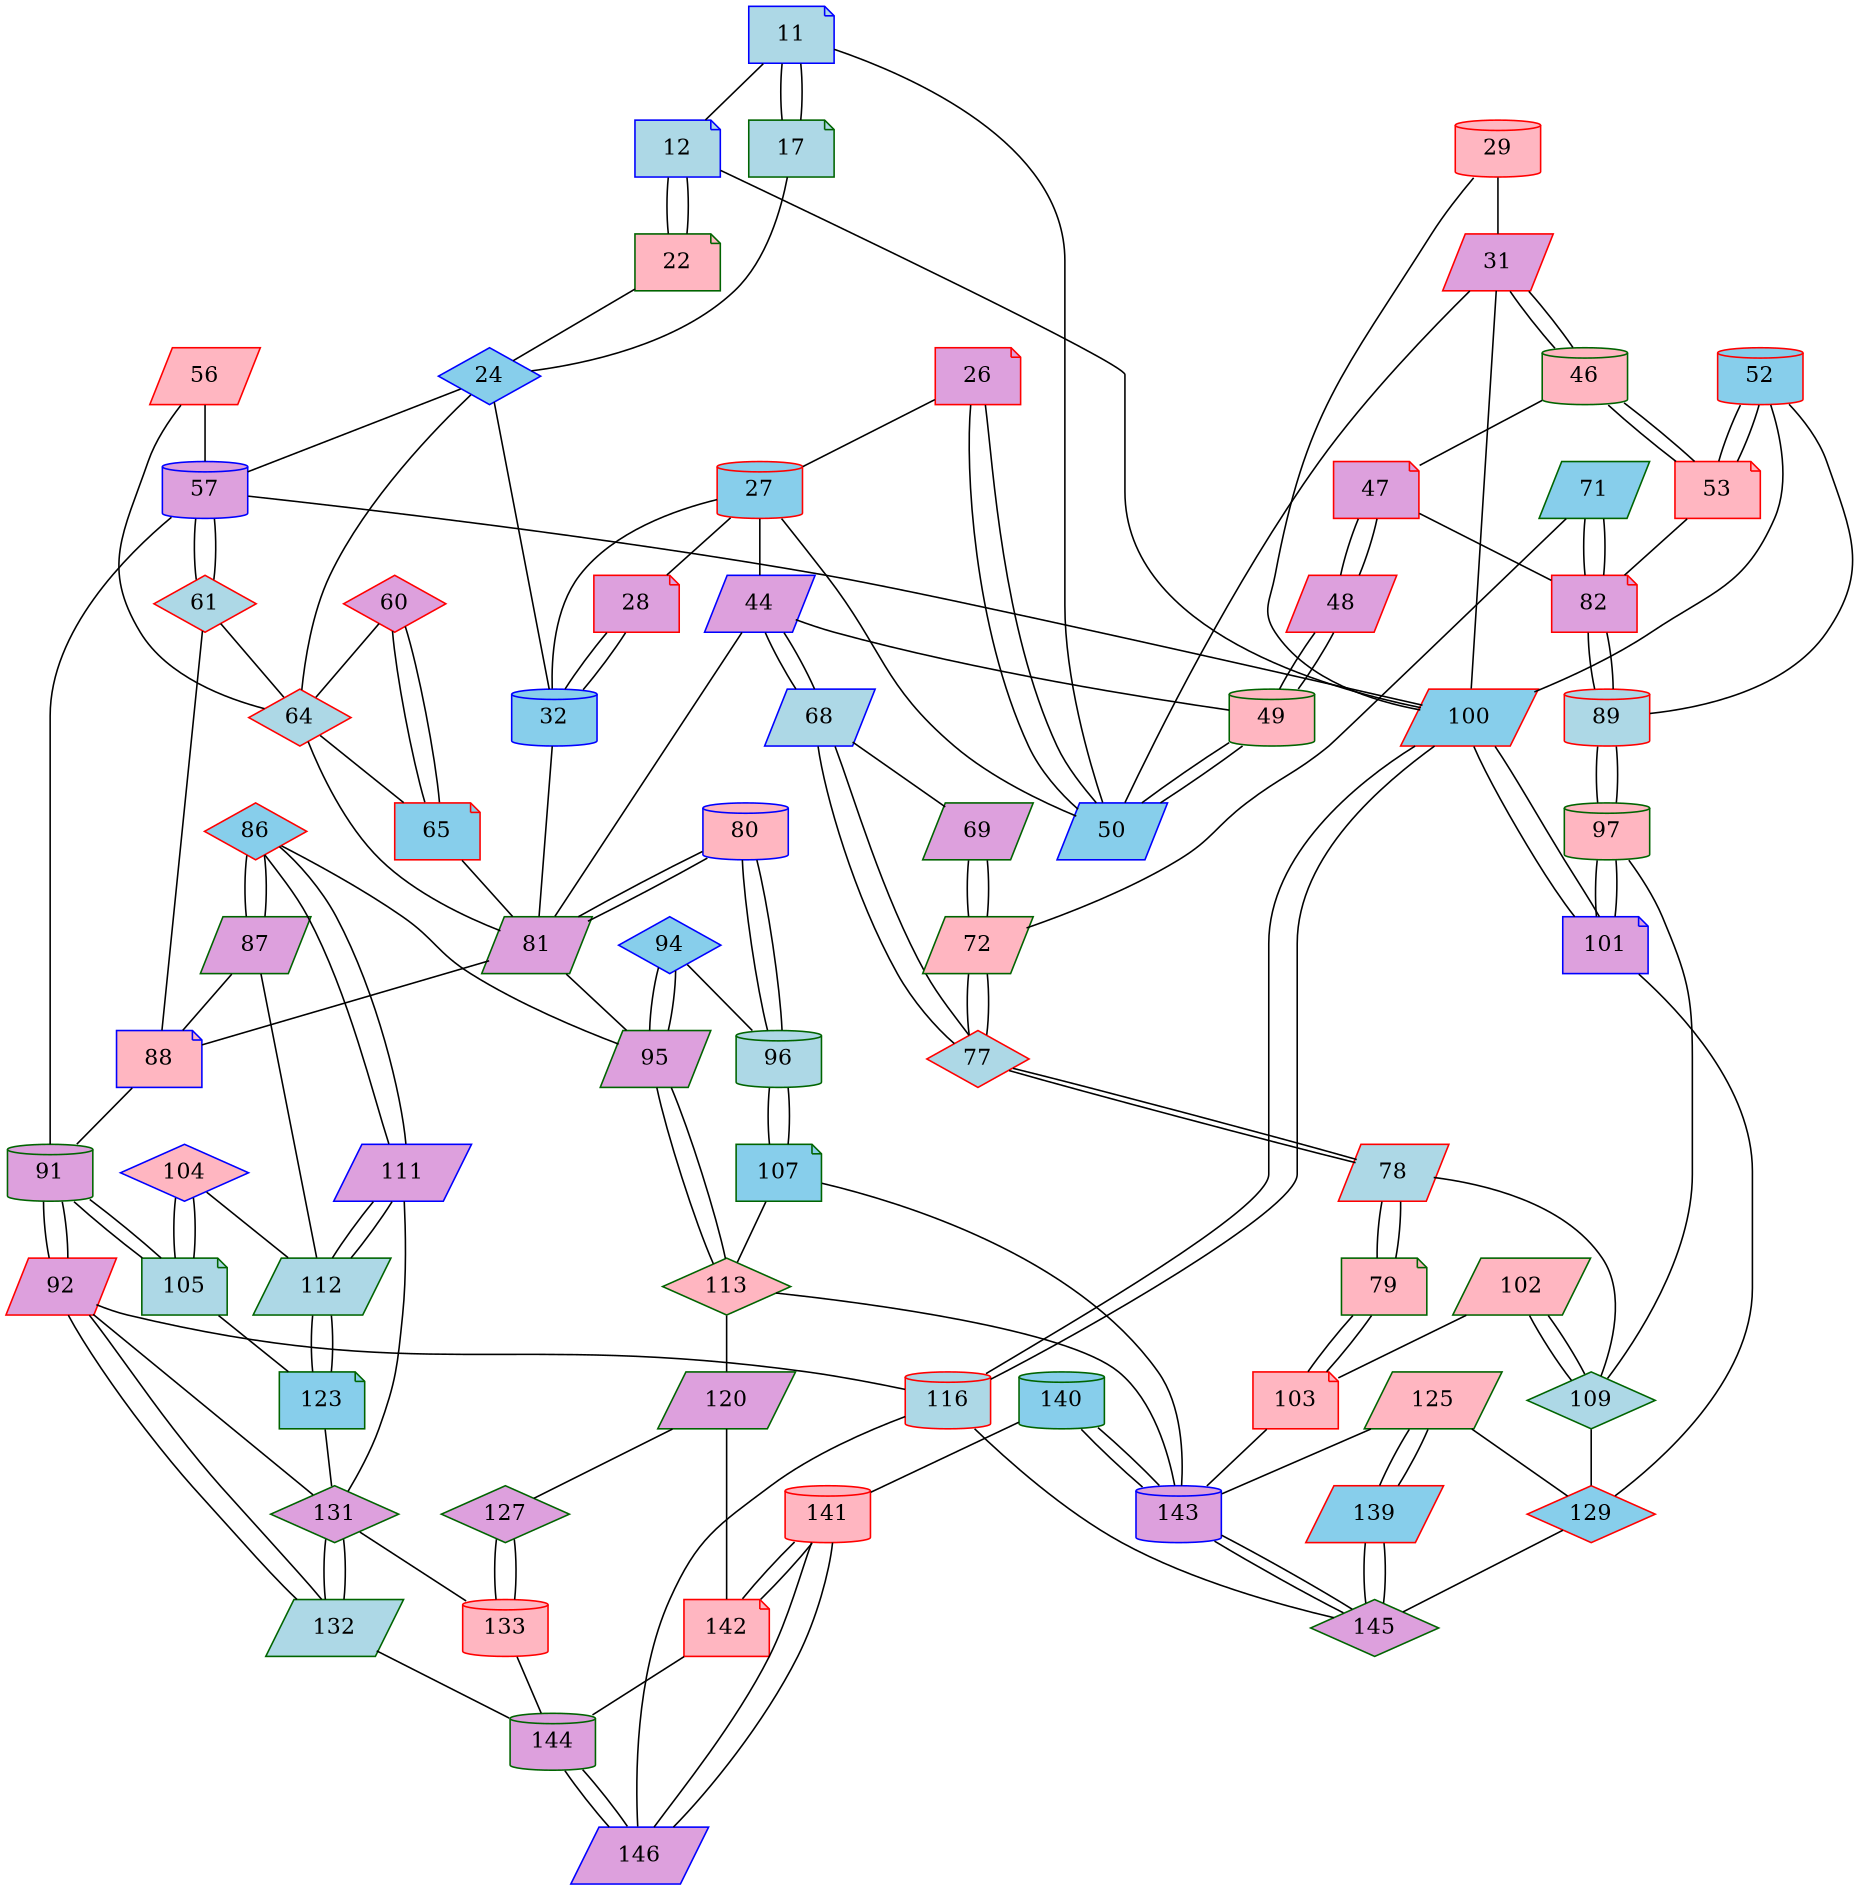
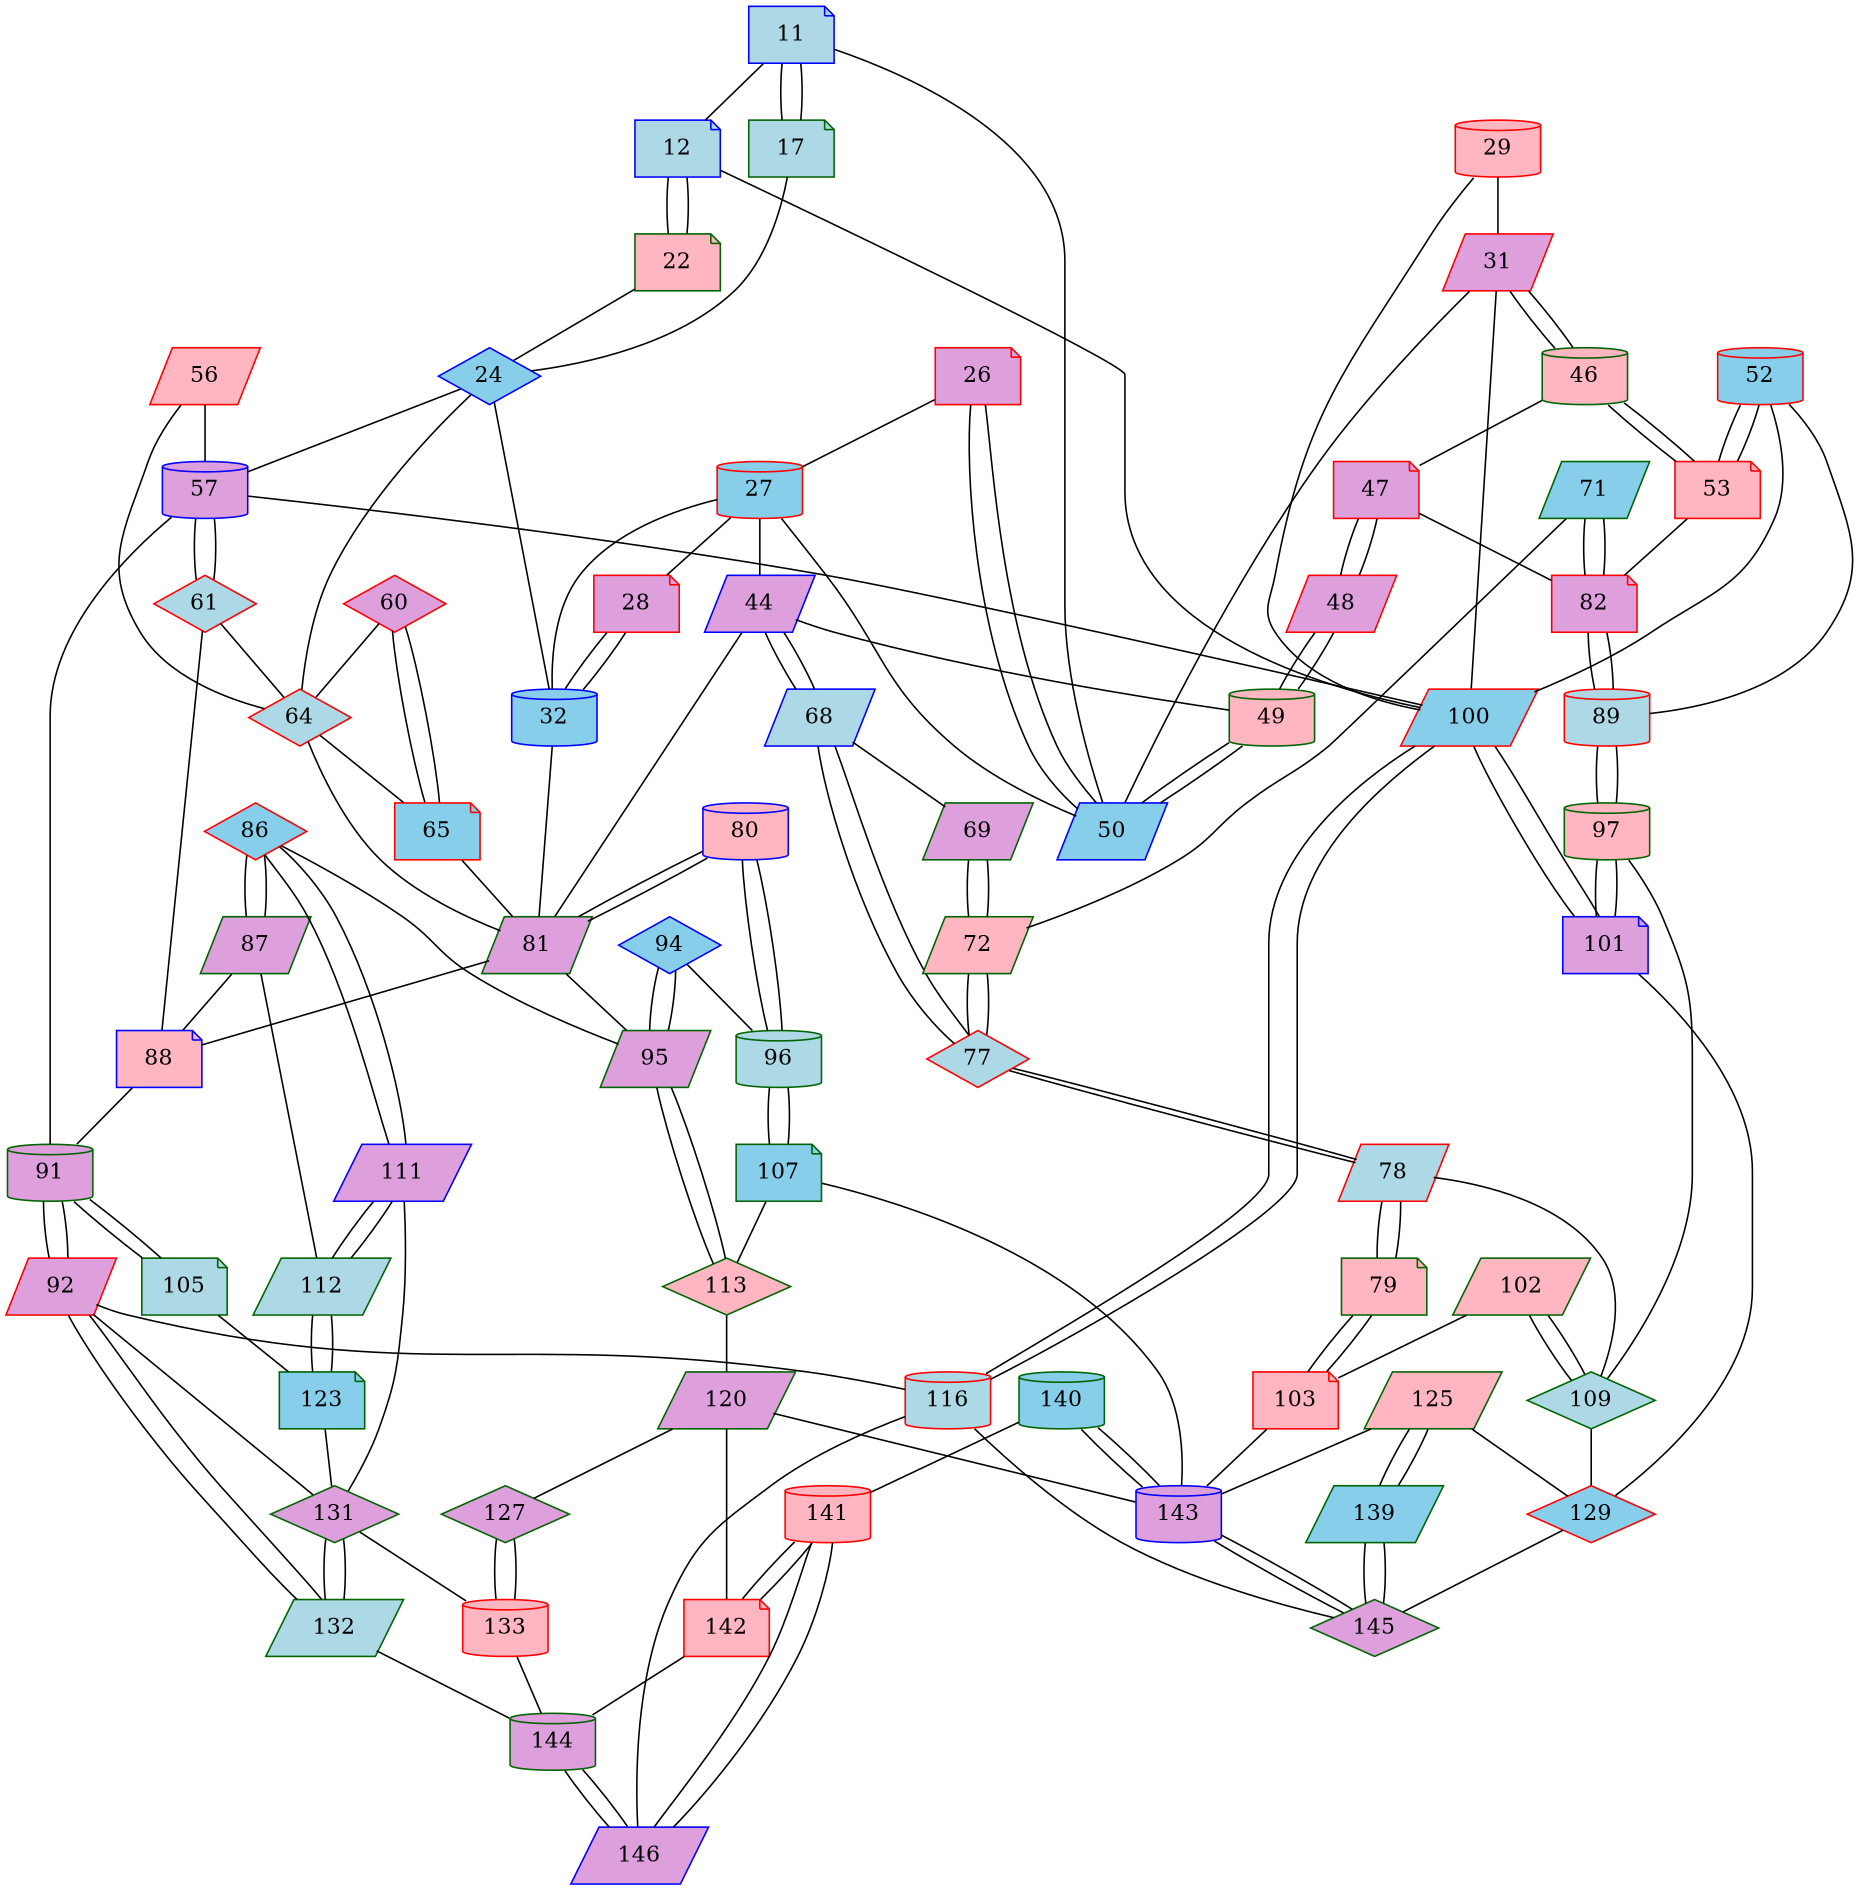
(184, 1173) -> none
(1014, 1331) -> (963, 1460)
(1375, 1514) -> (1375, 1514)
